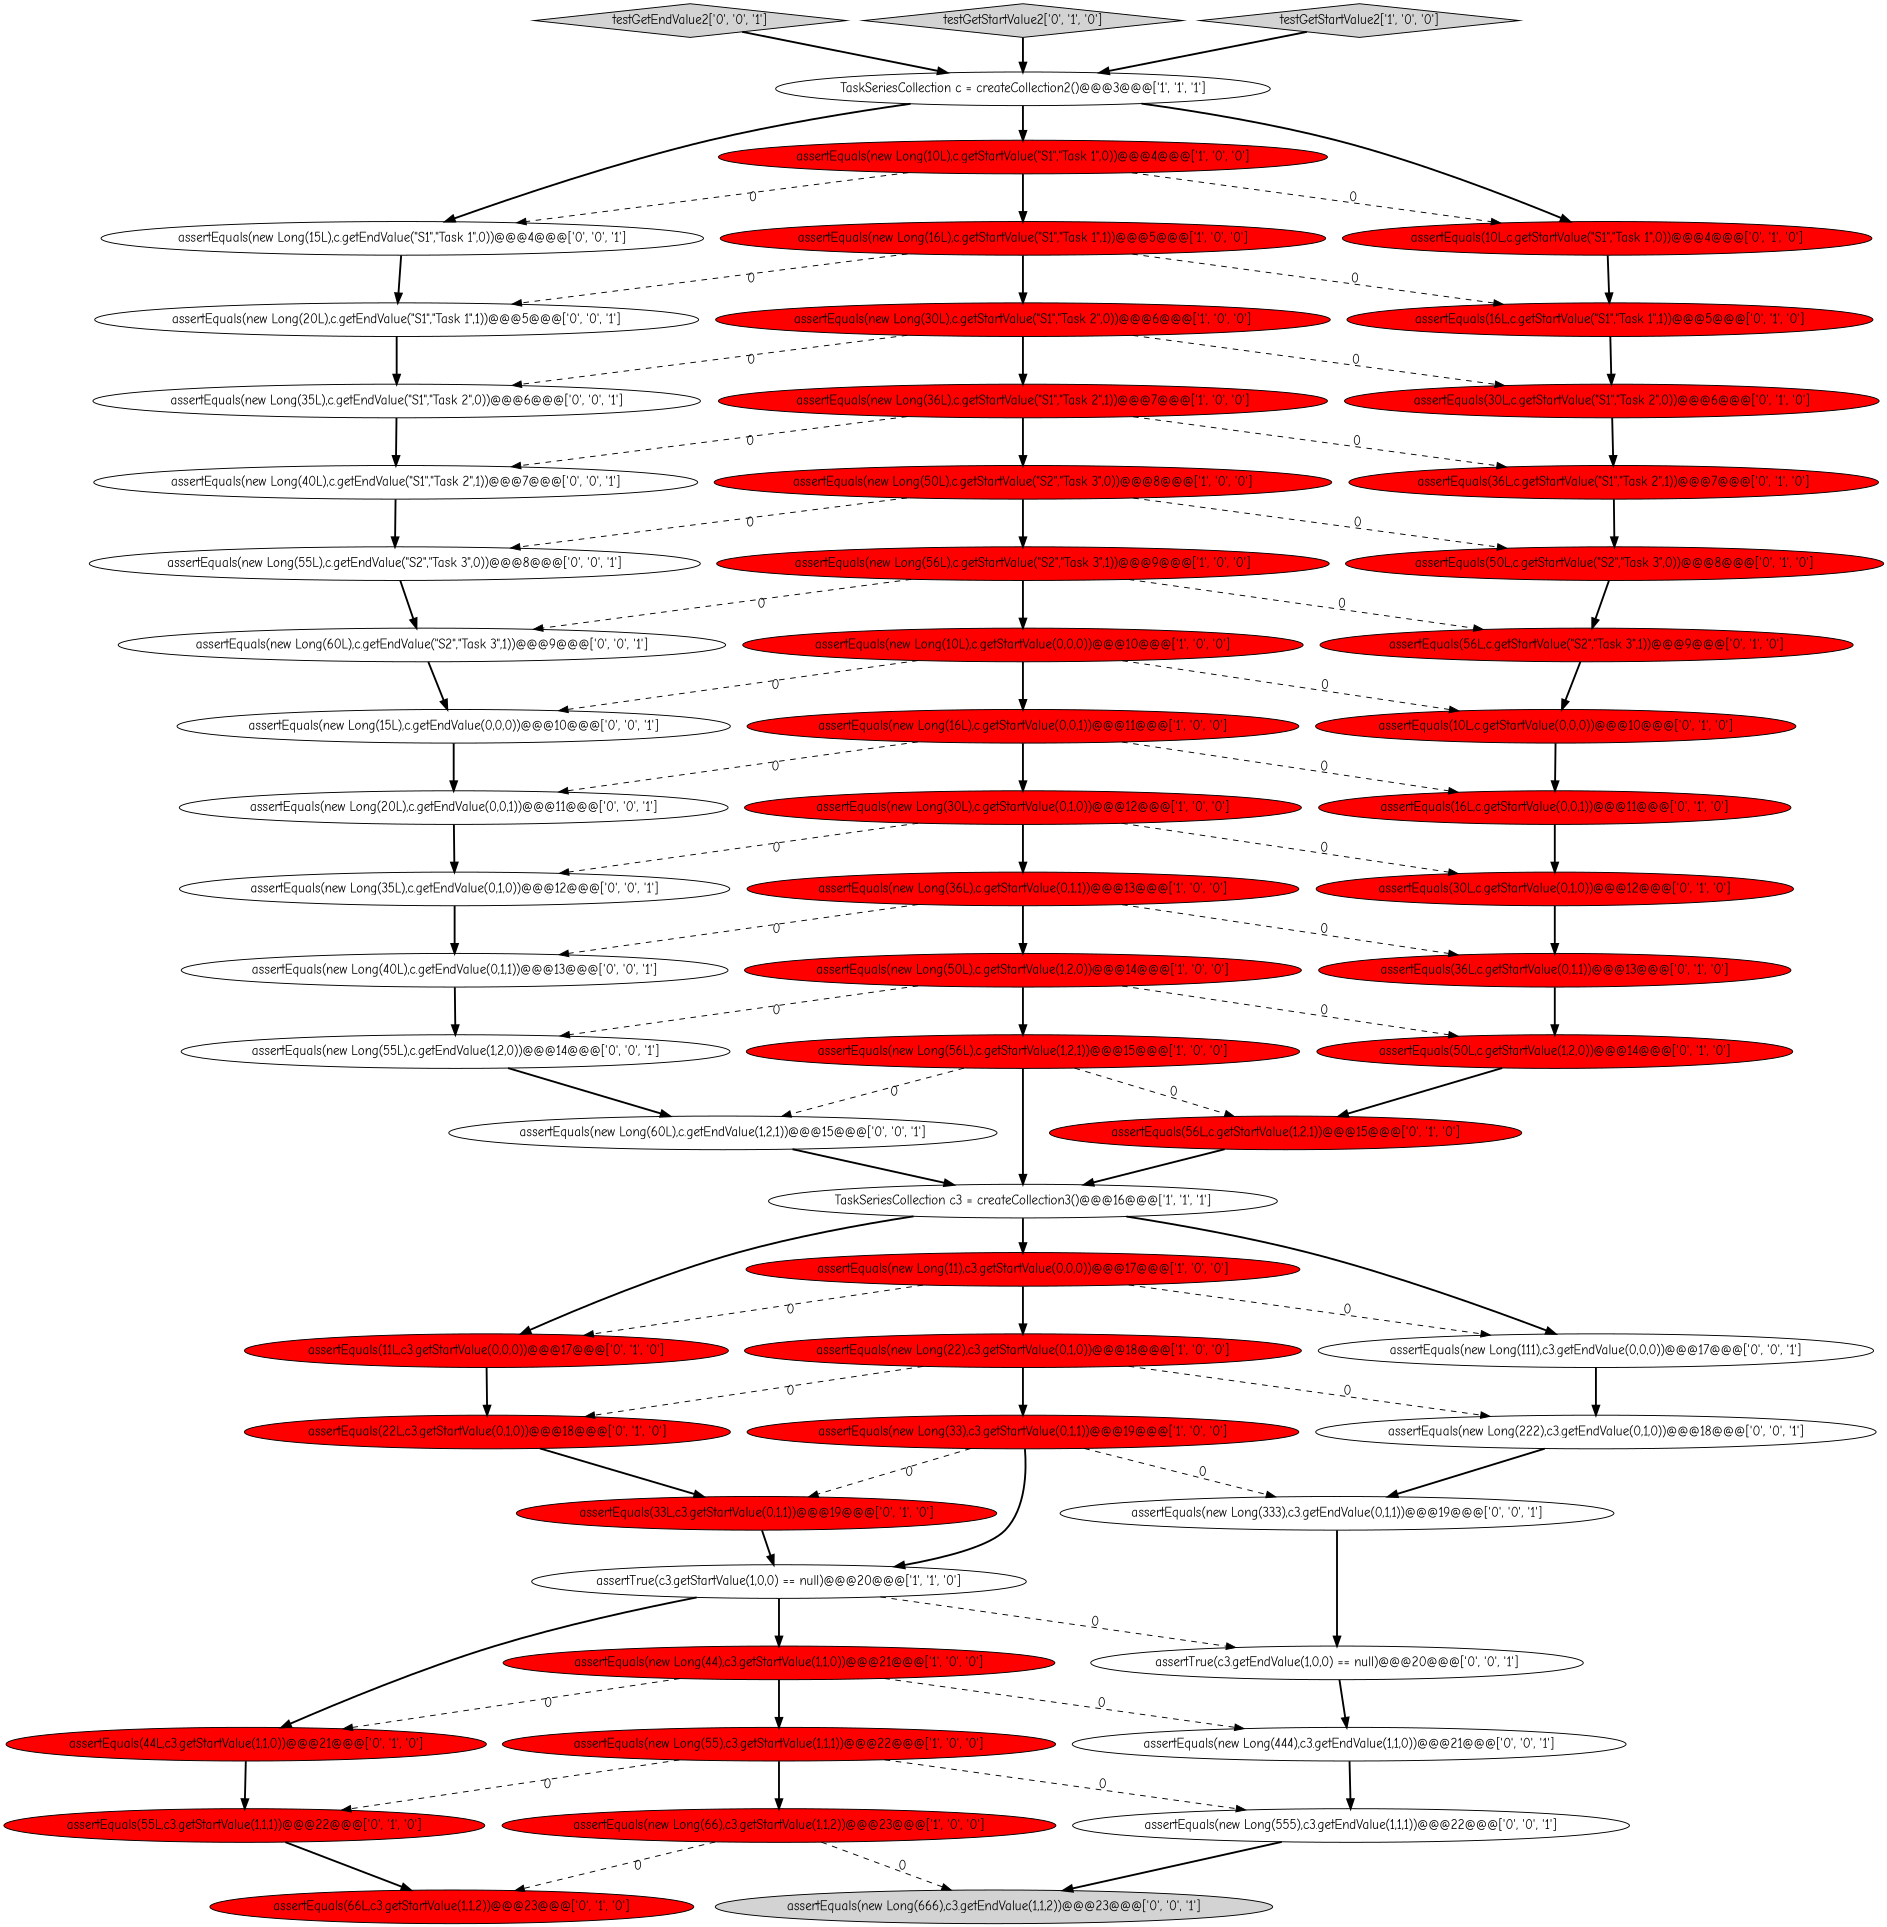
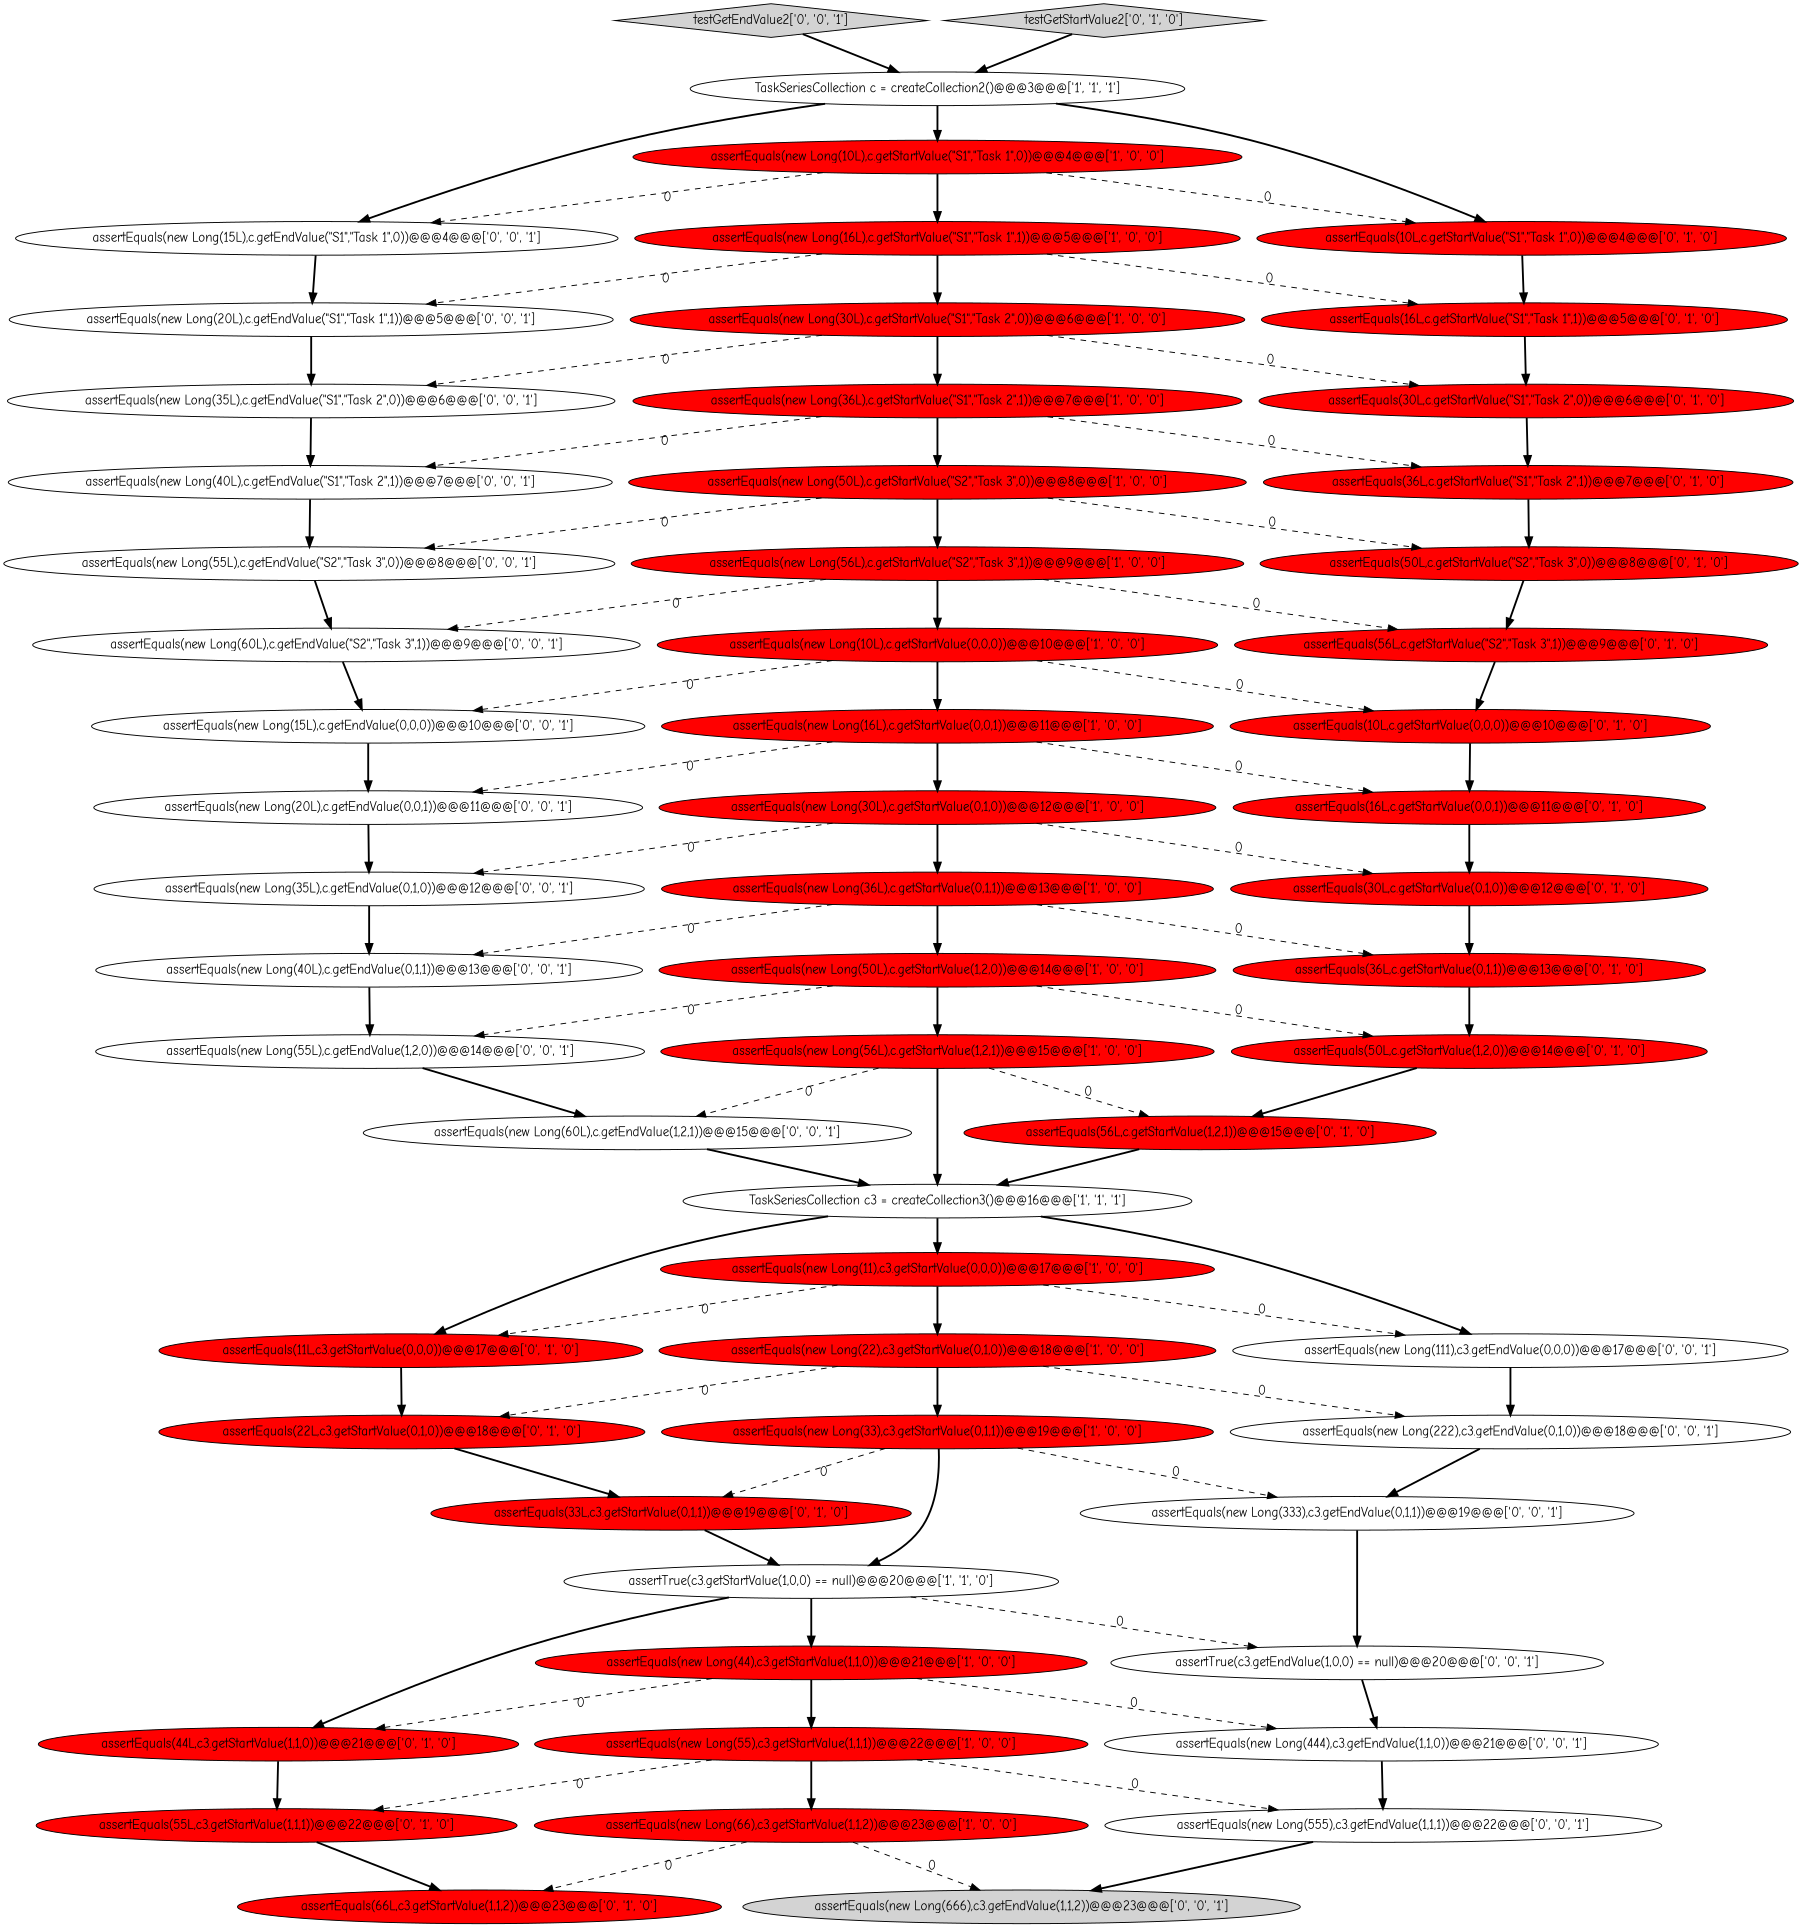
(1359, 21) -> none
